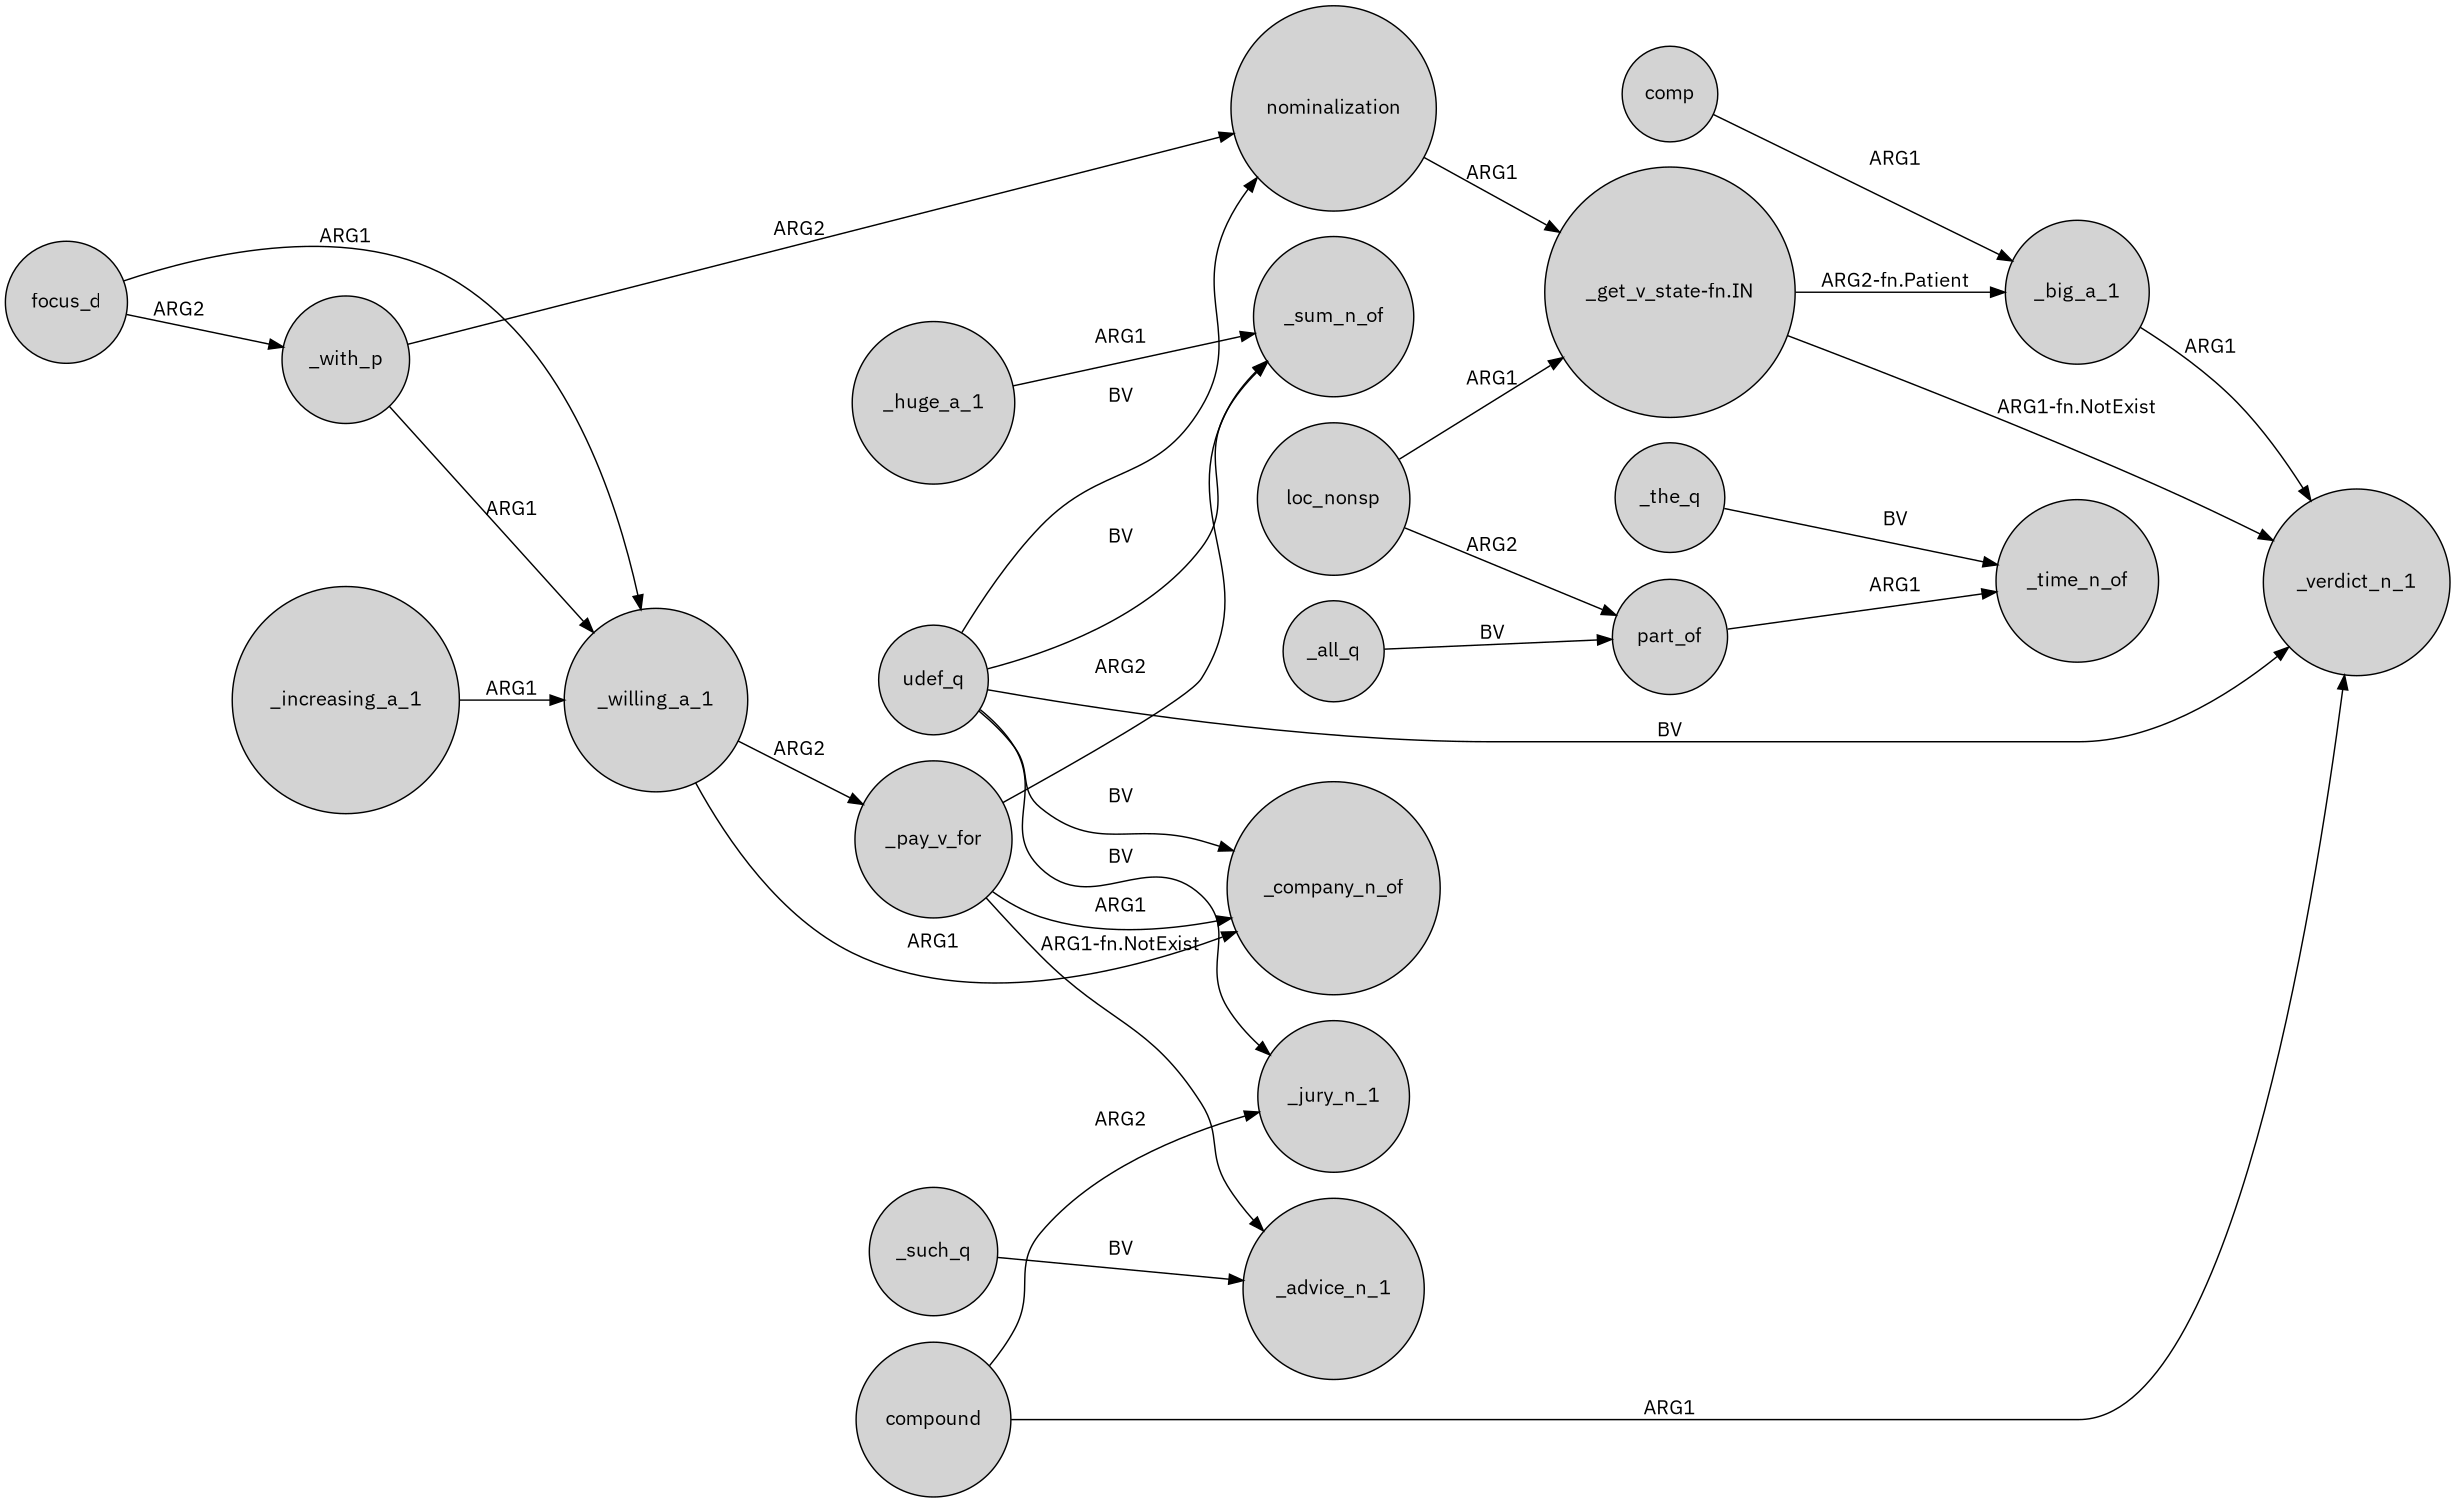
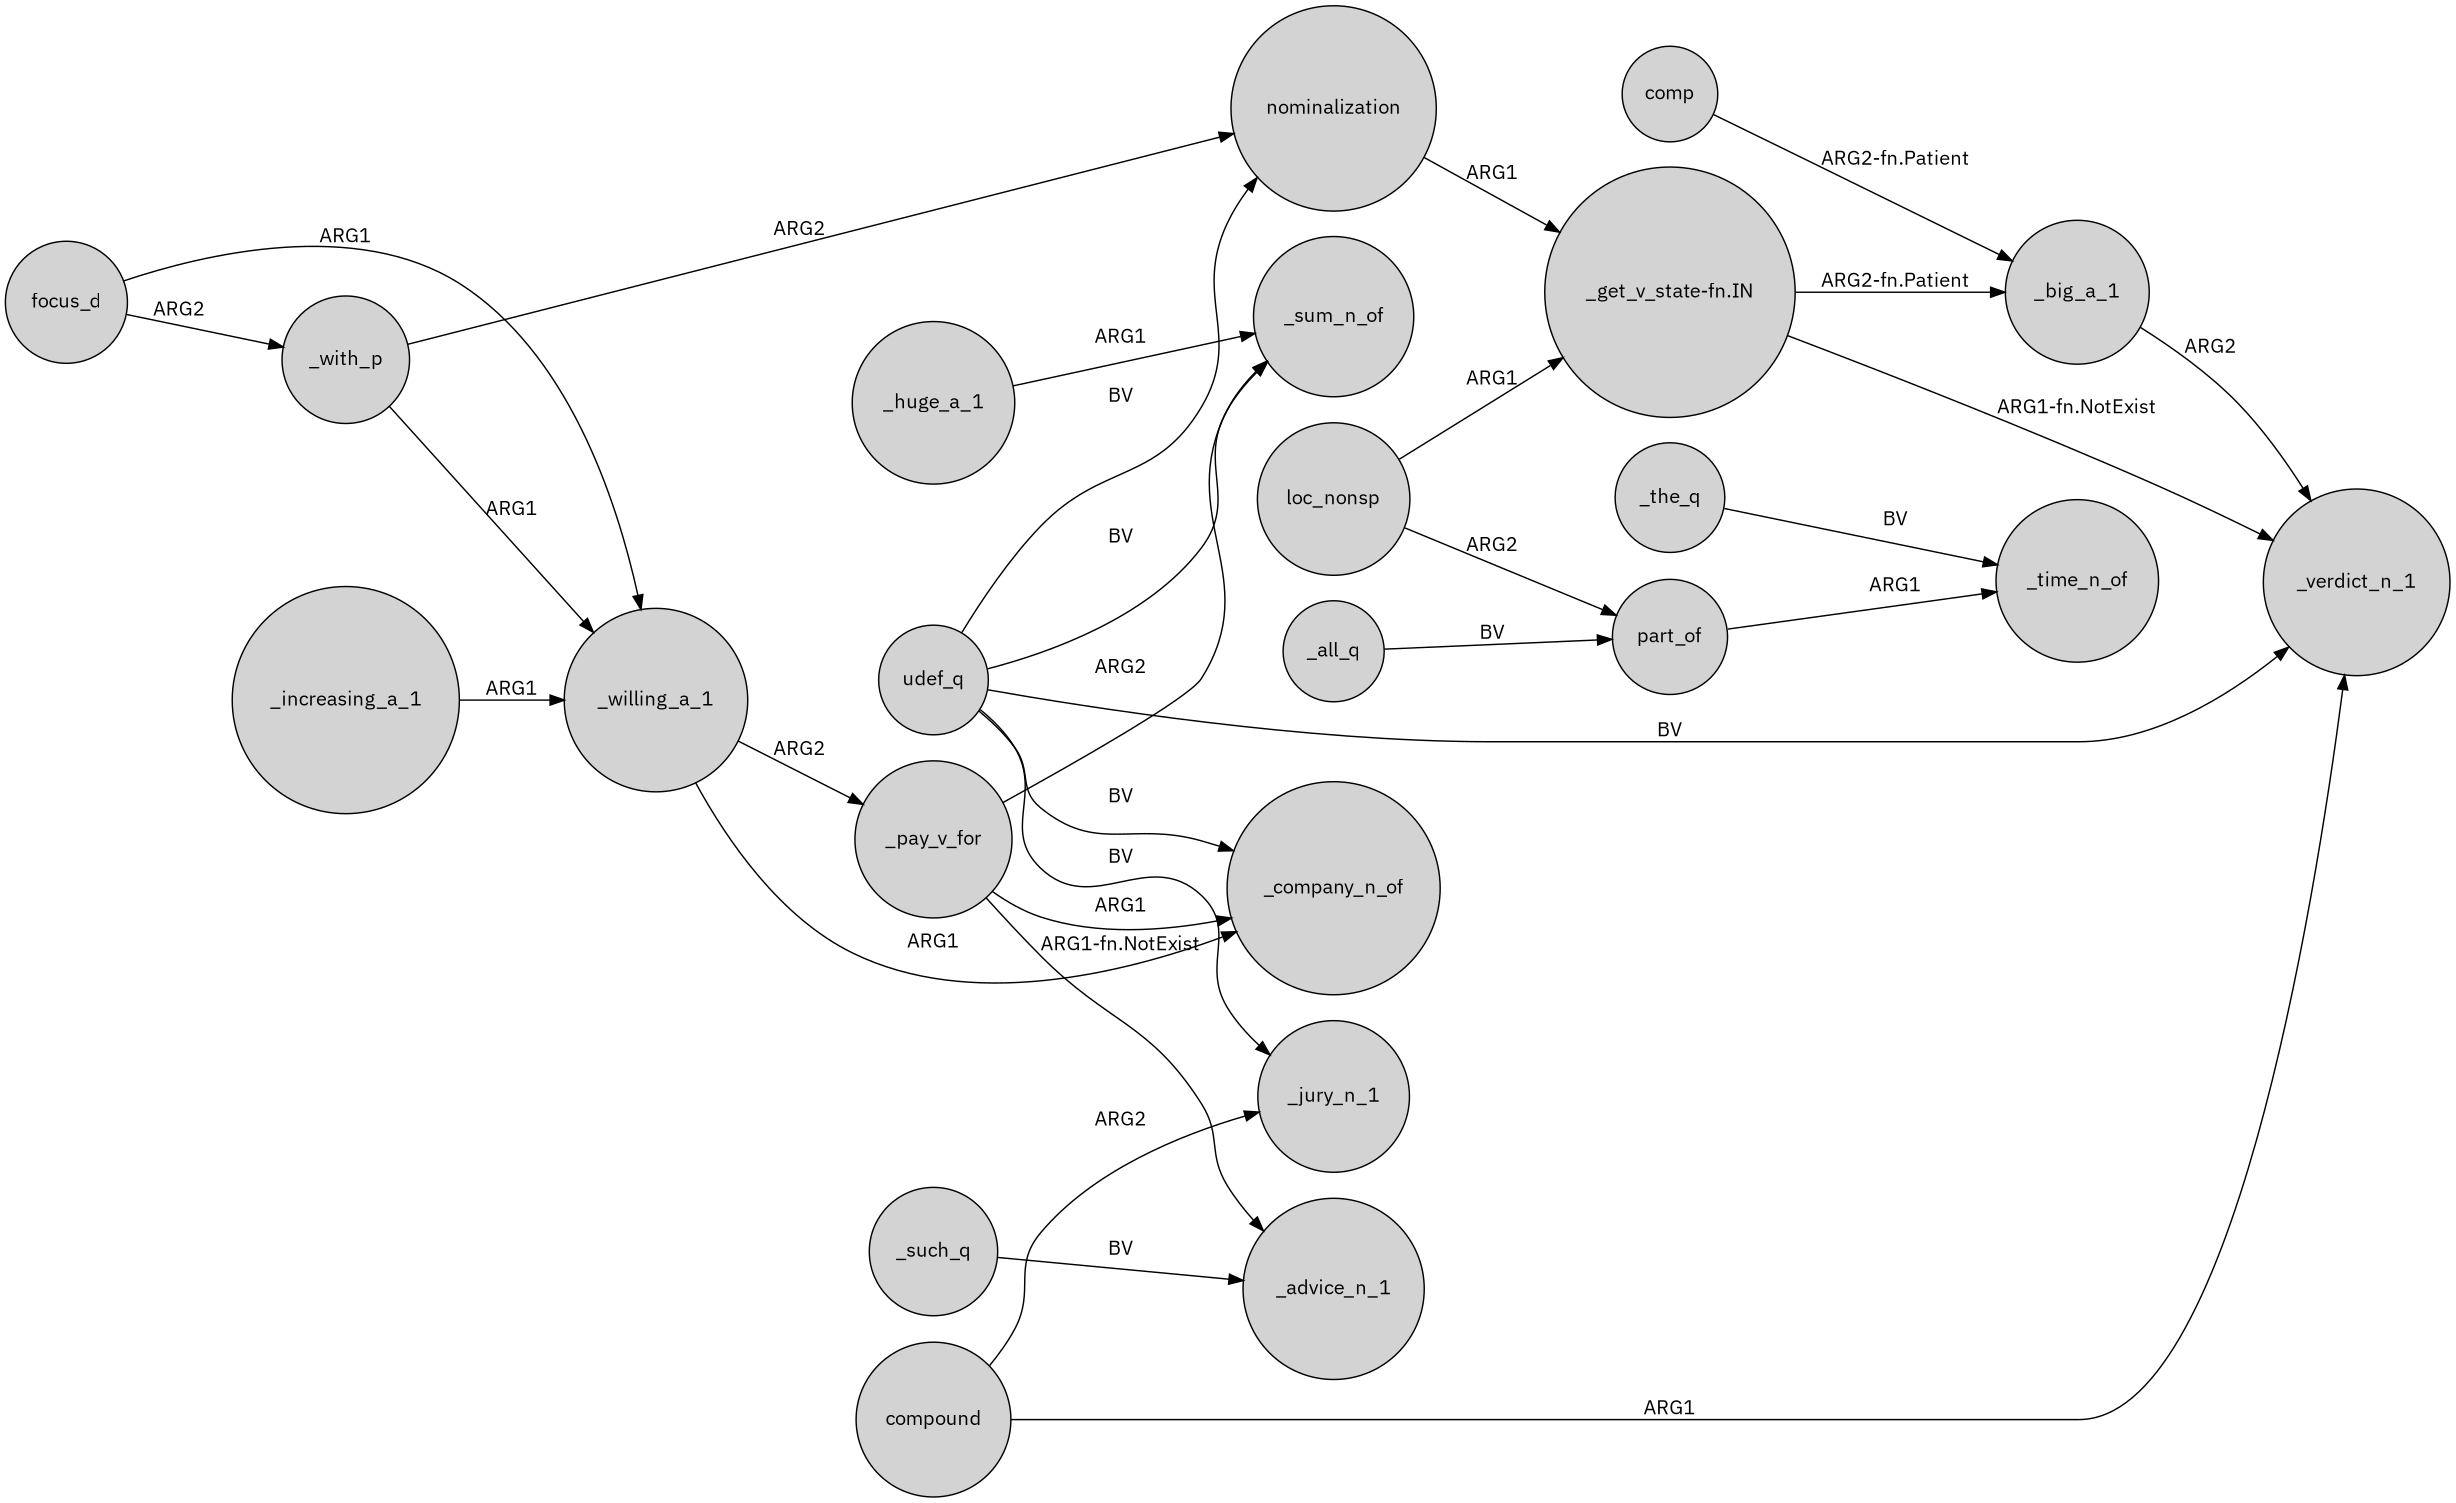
(1896, 159) -> (1896, 159)
(2211, 347) -> (2211, 347)
